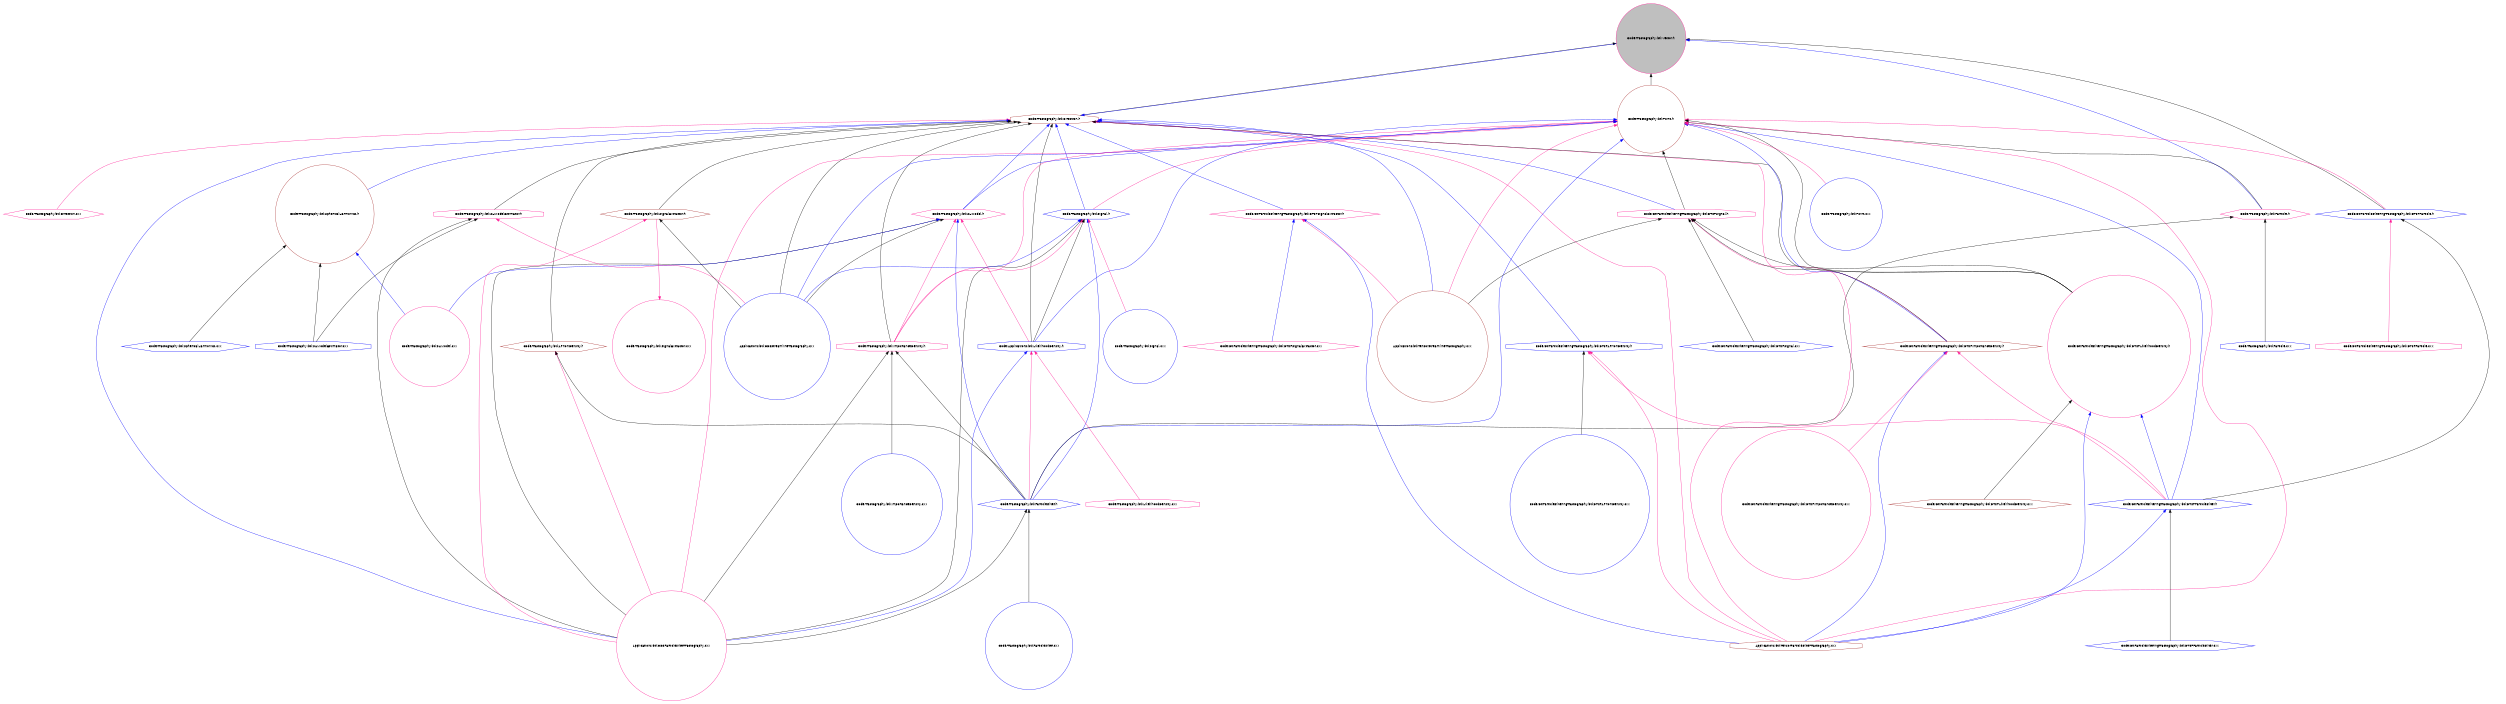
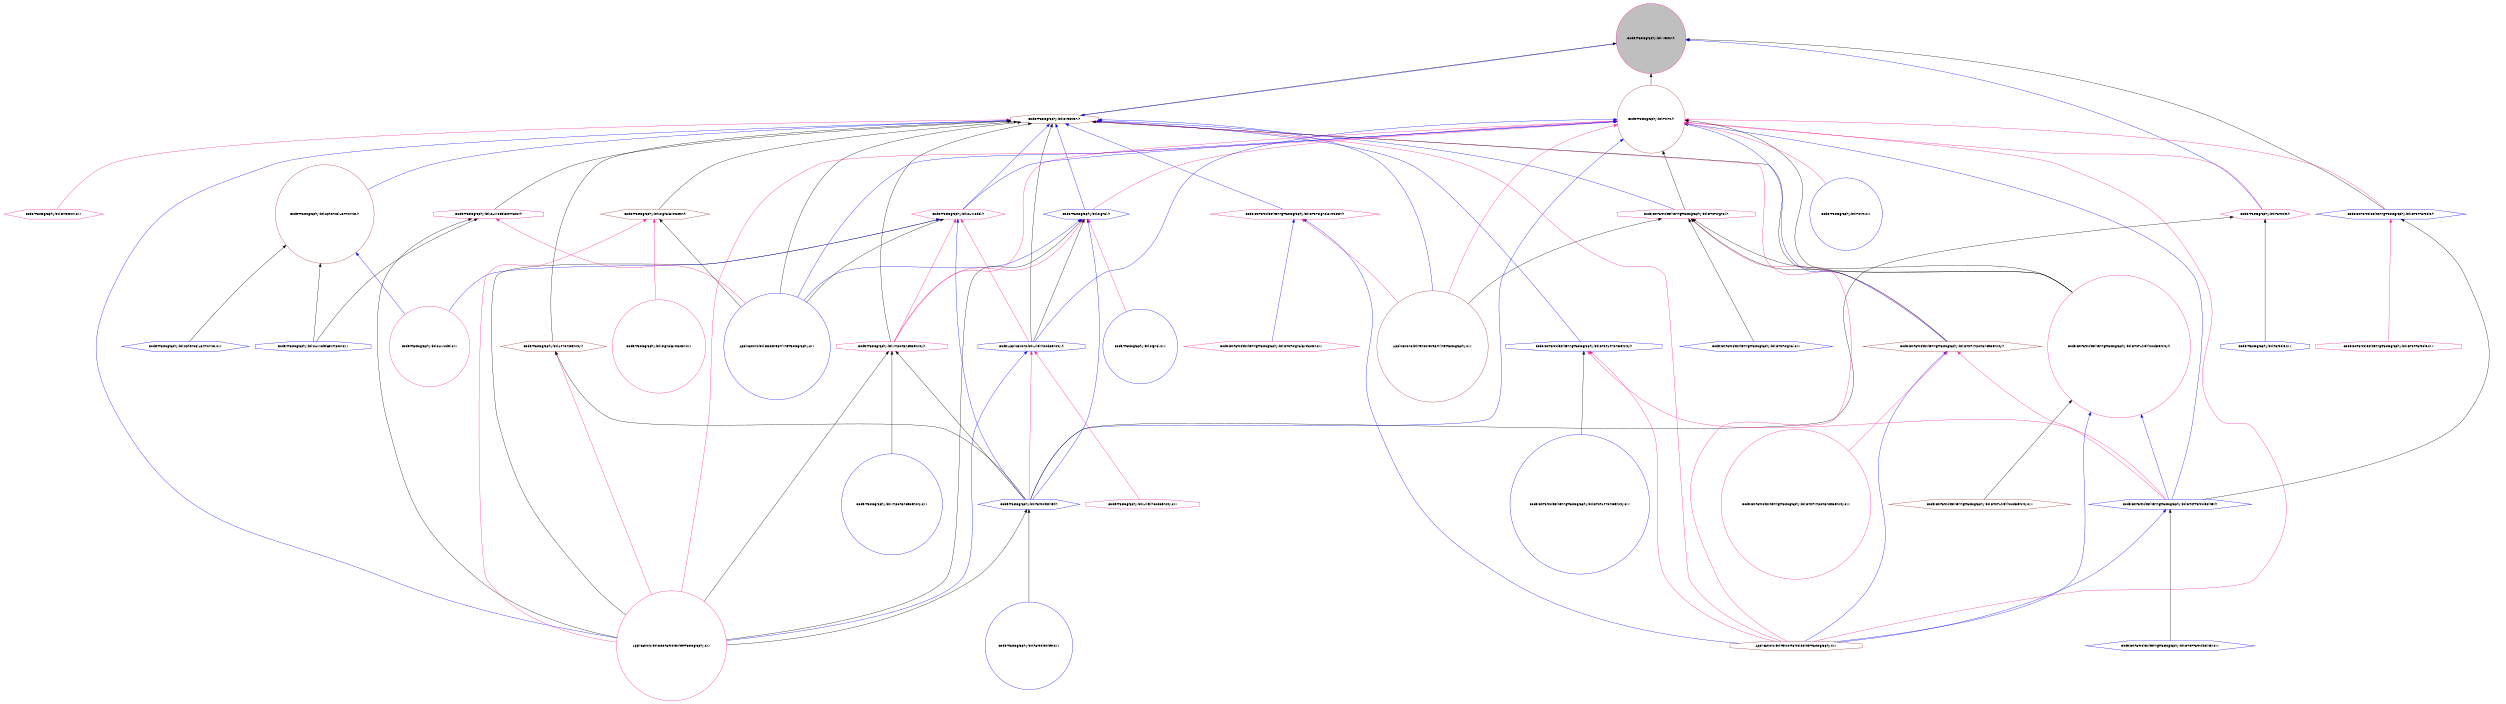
(1985, 148) -> (1985, 148)
(658, 258) -> (654, 261)
